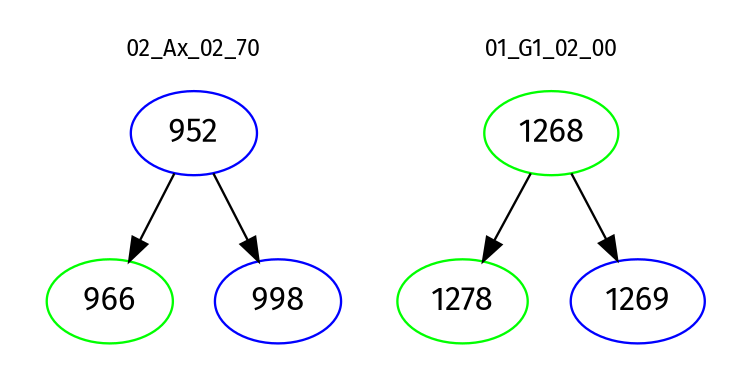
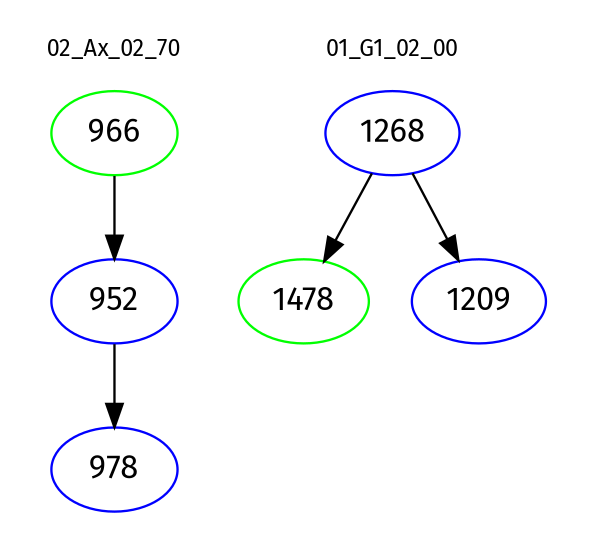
(551, 133) -> (392, 133)
(157, 207) -> (114, 206)
(278, 301) -> (114, 470)
(463, 301) -> (304, 301)
(638, 301) -> (479, 301)
